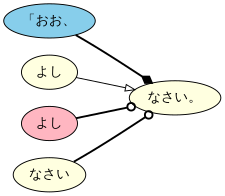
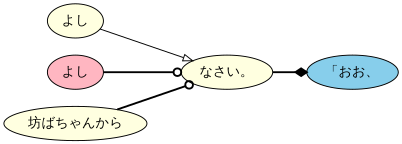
(109, 55) -> (284, 72)
(49, 175) -> (75, 124)
